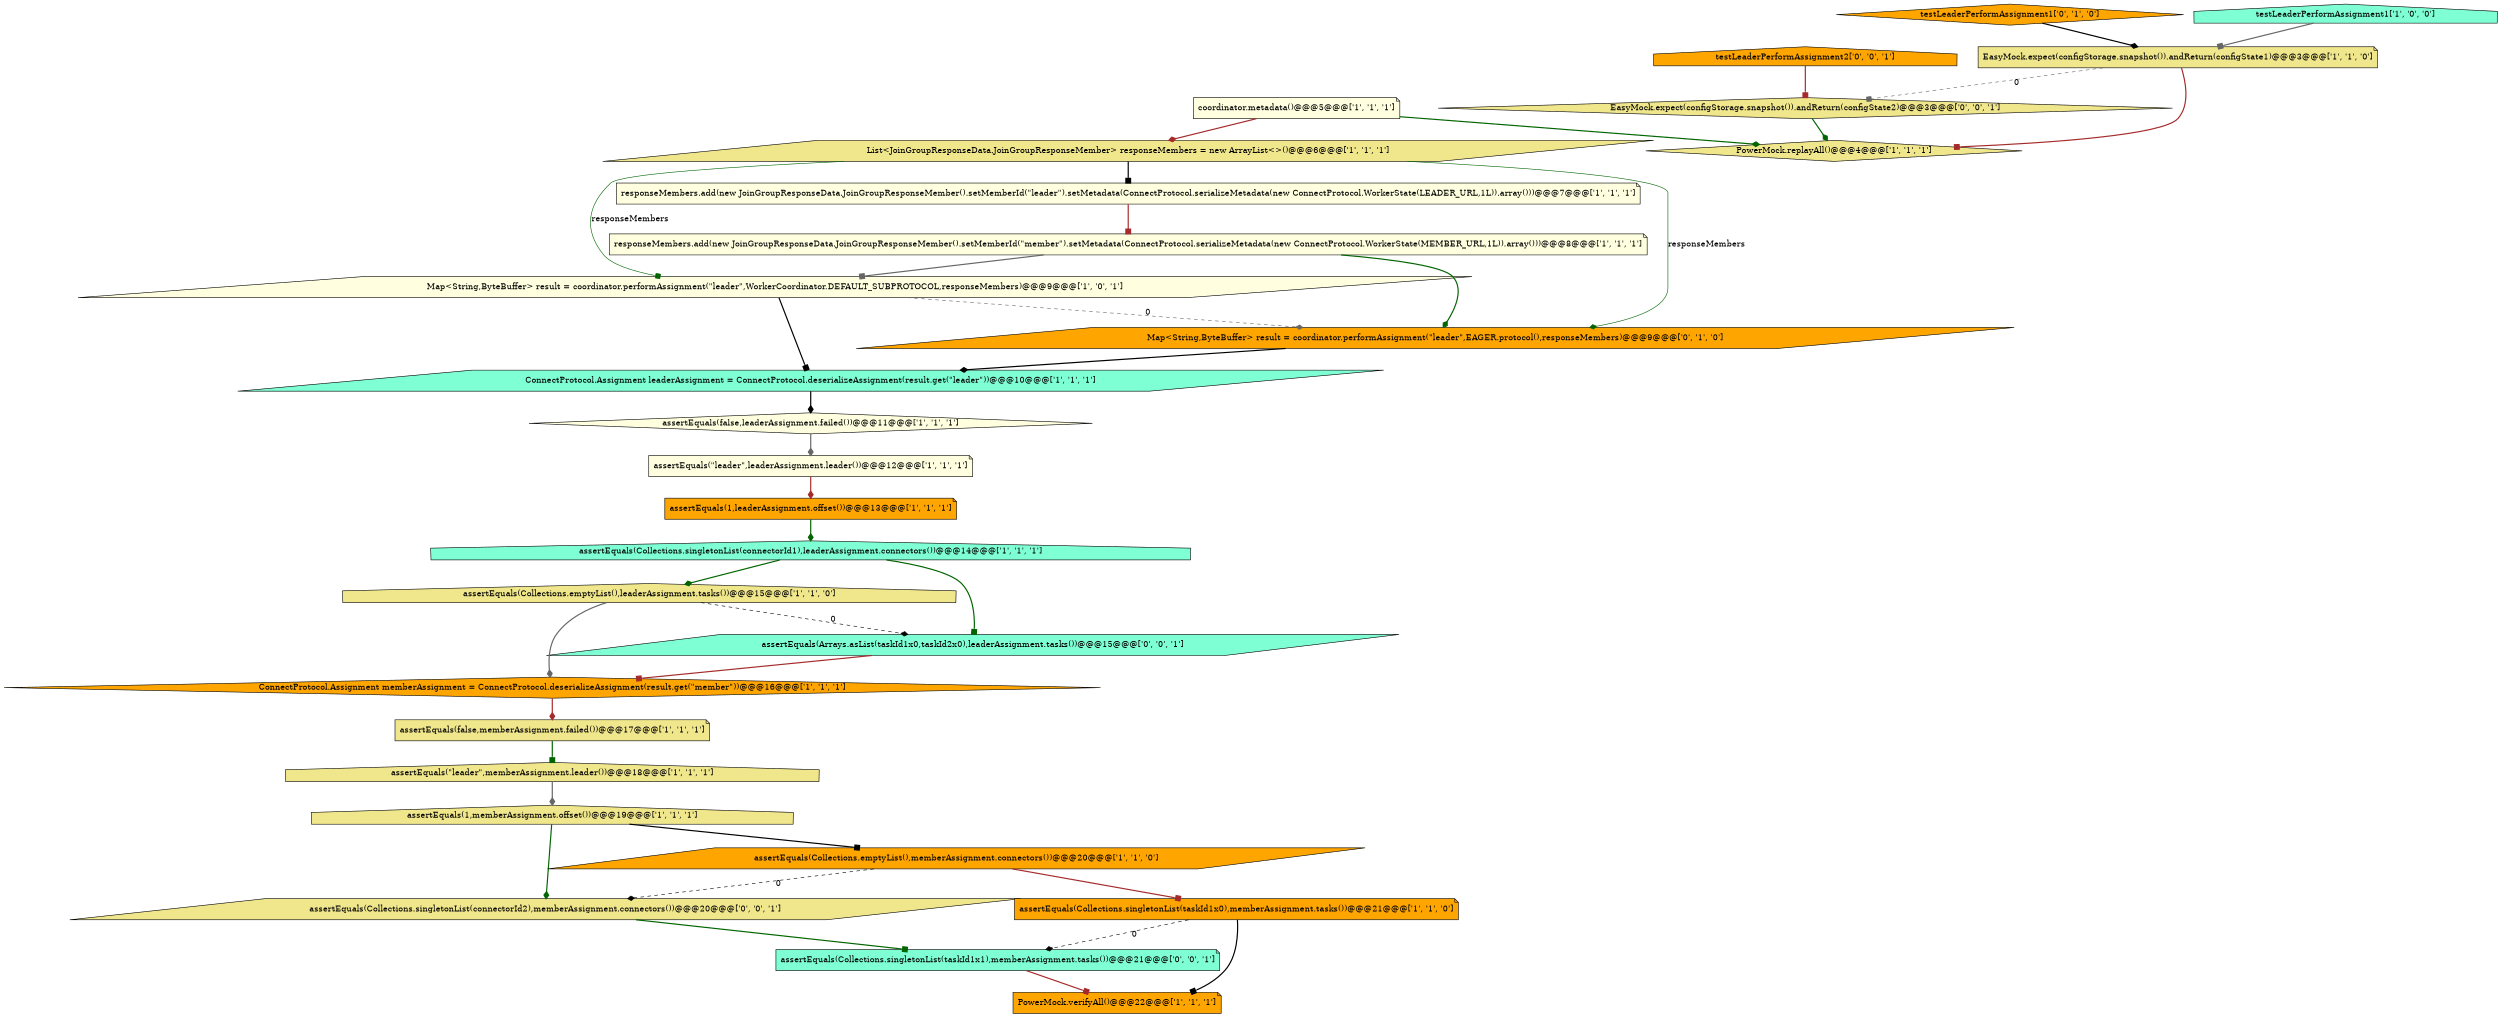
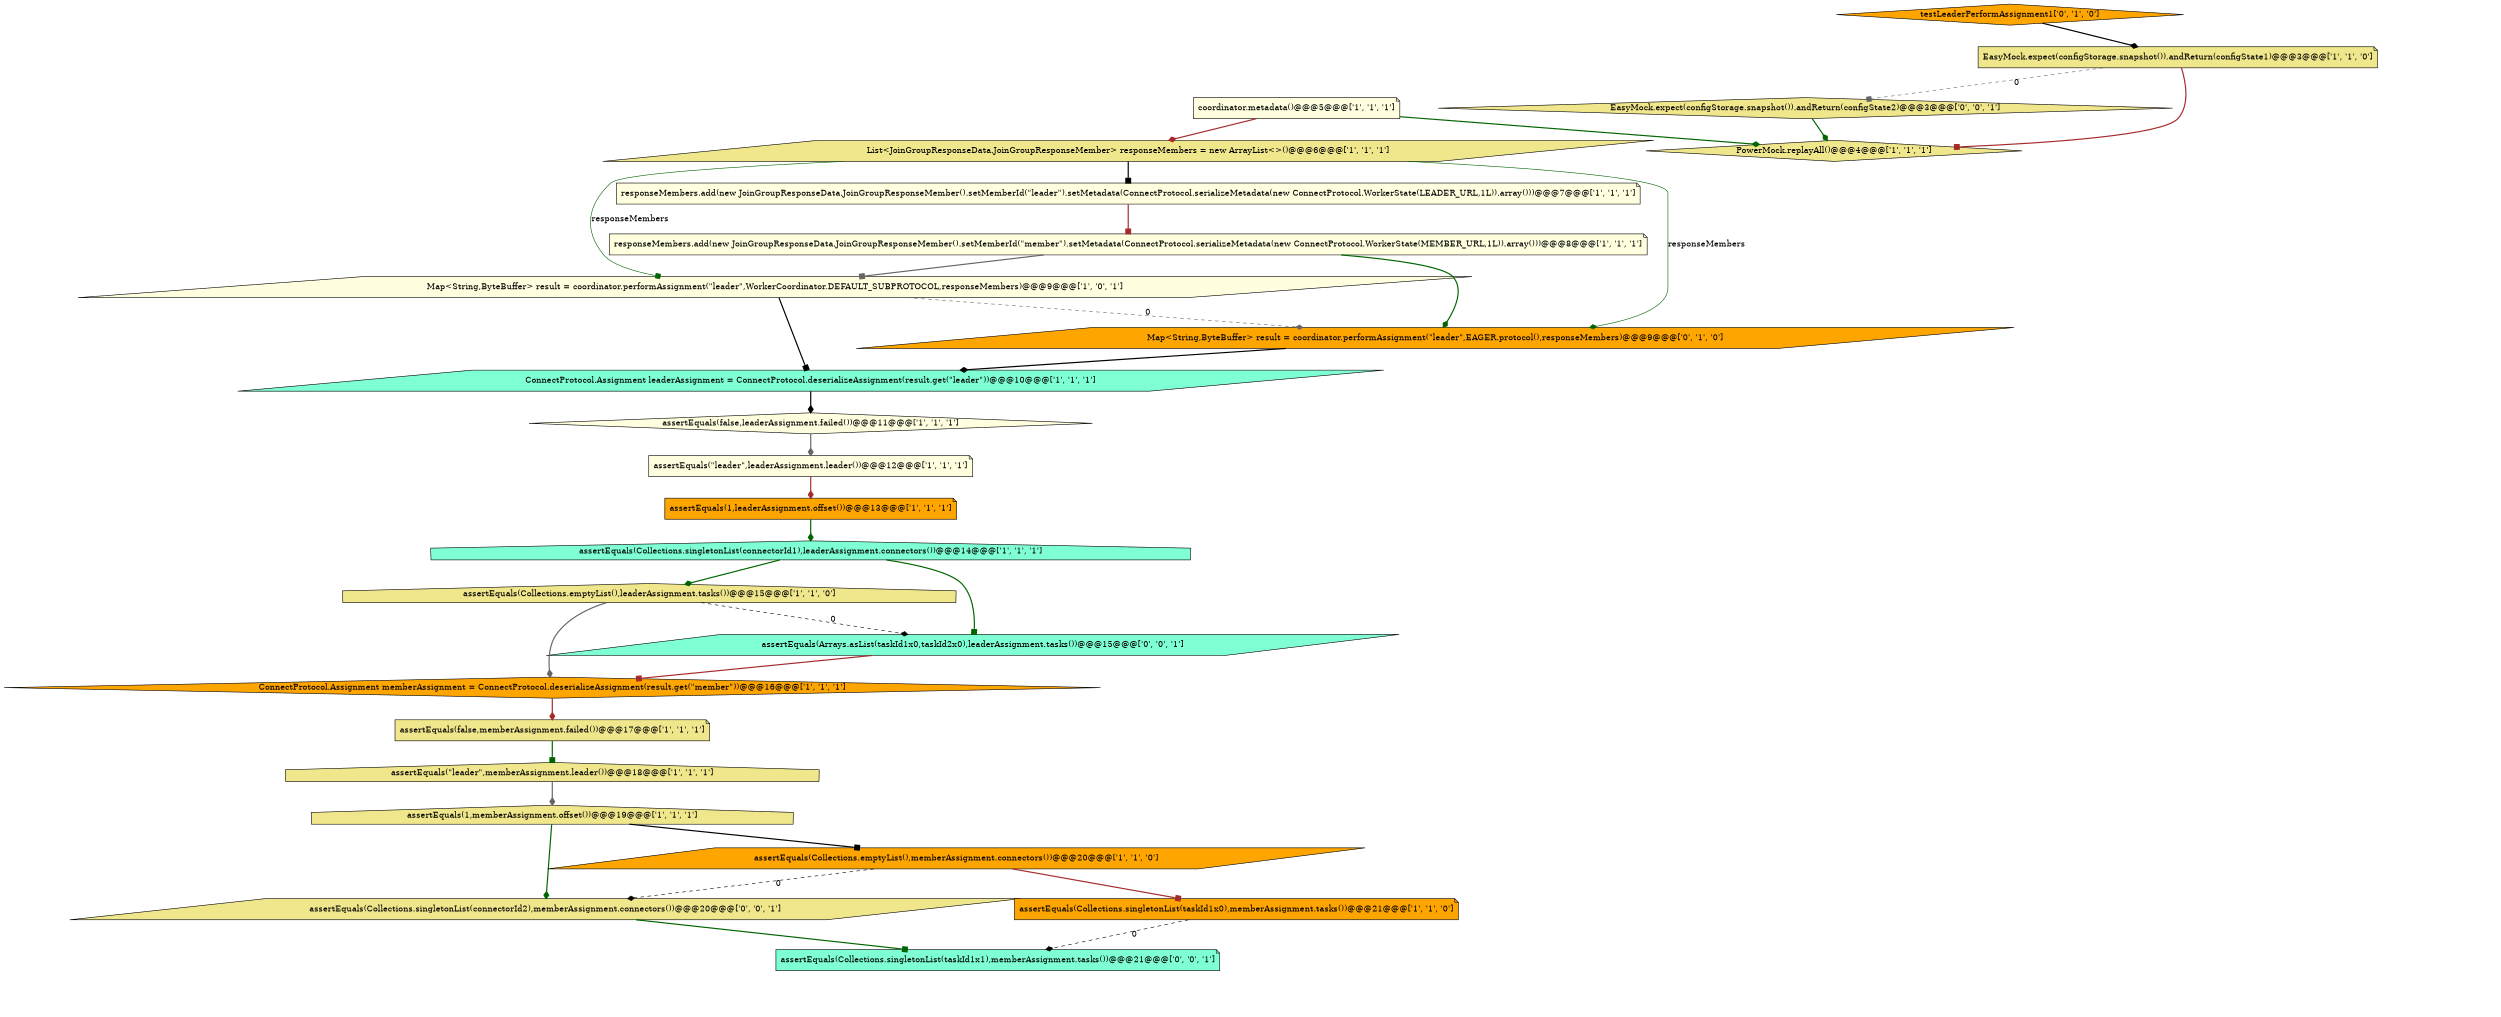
(2346, 15) -> none
(1805, 57) -> none
(1117, 1003) -> none
